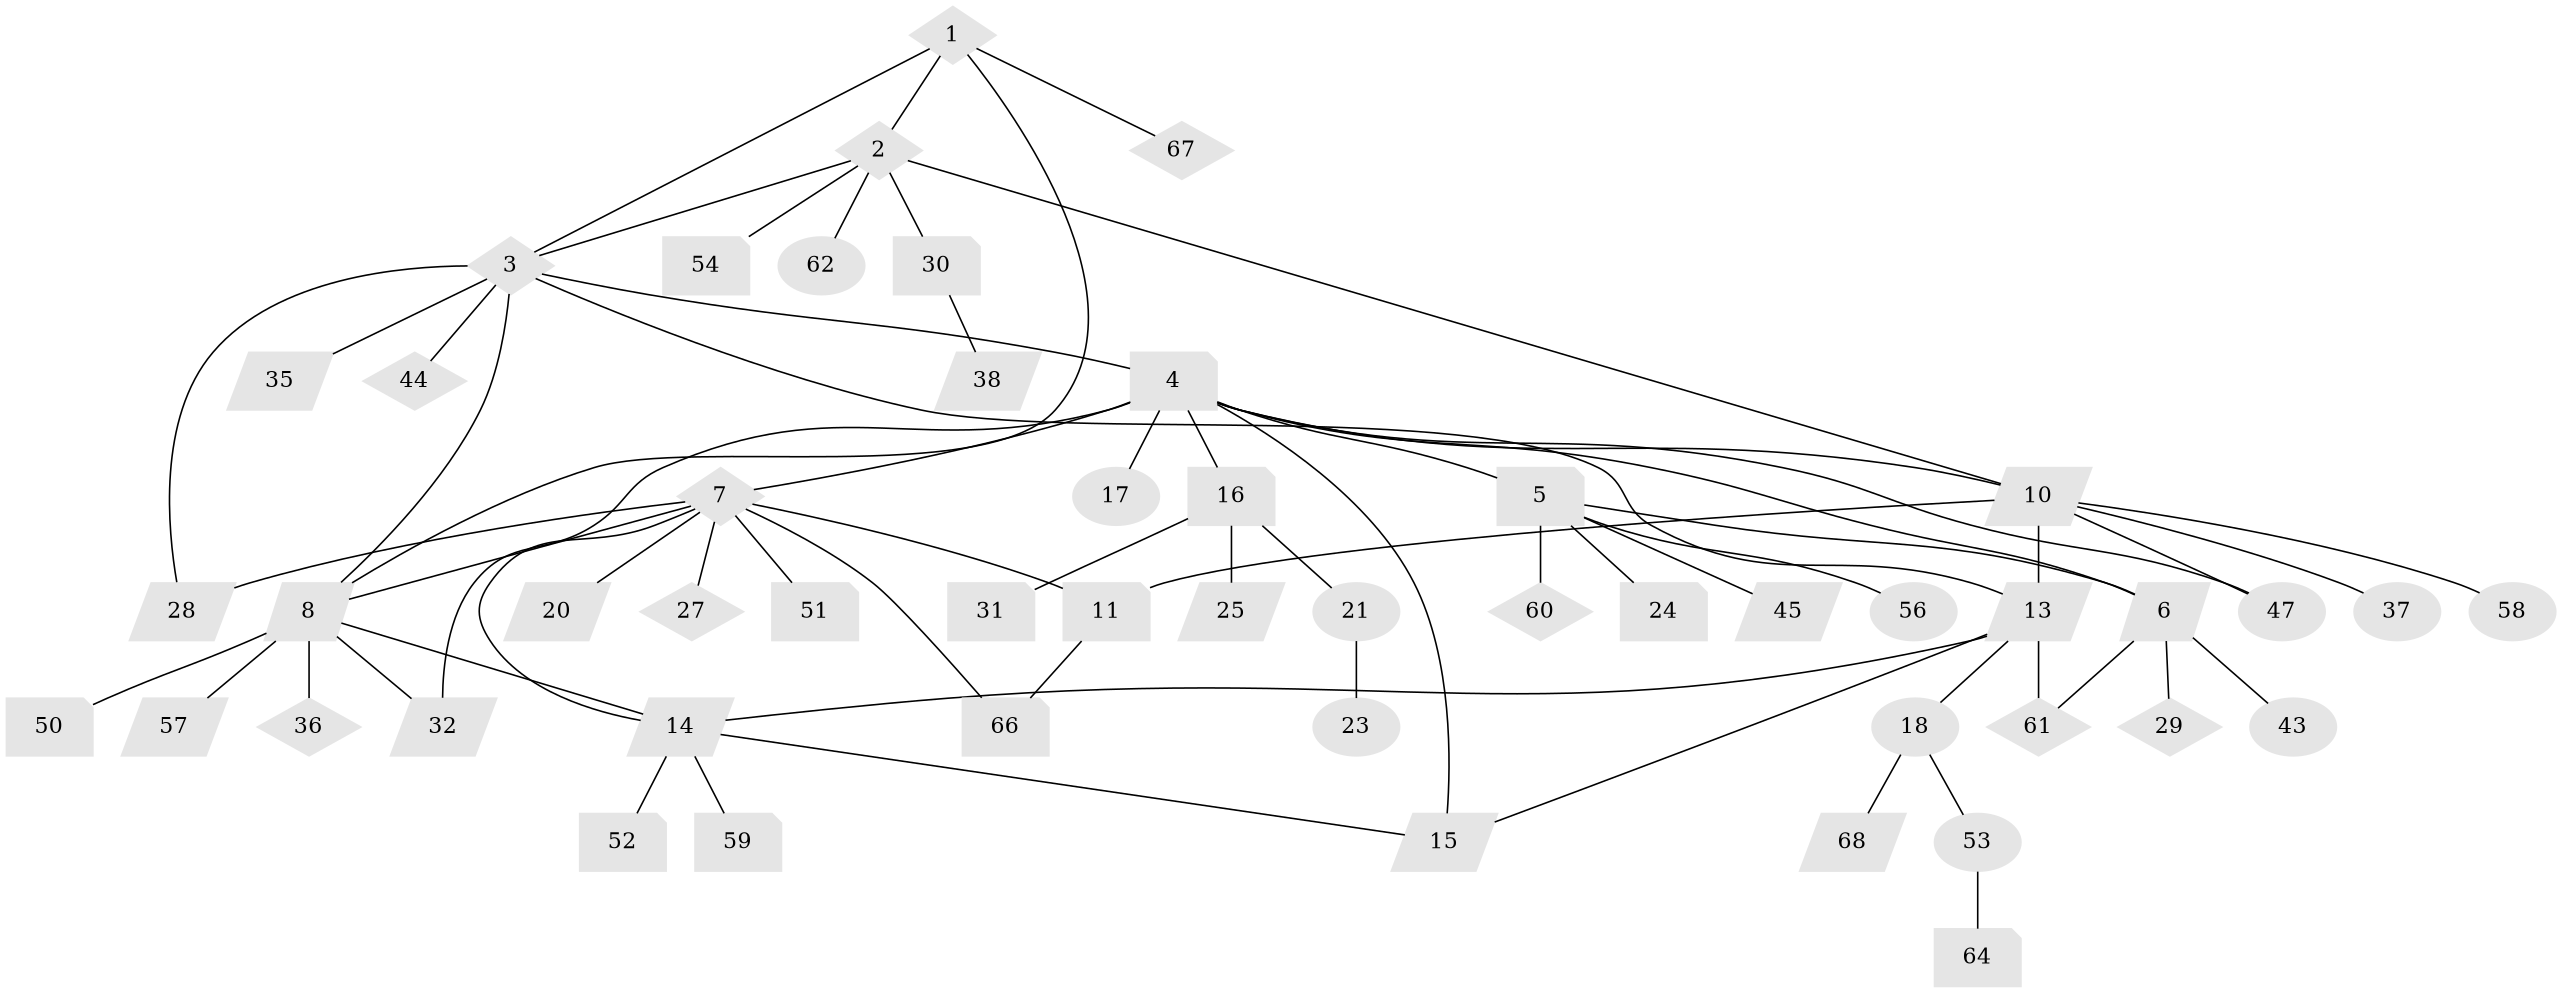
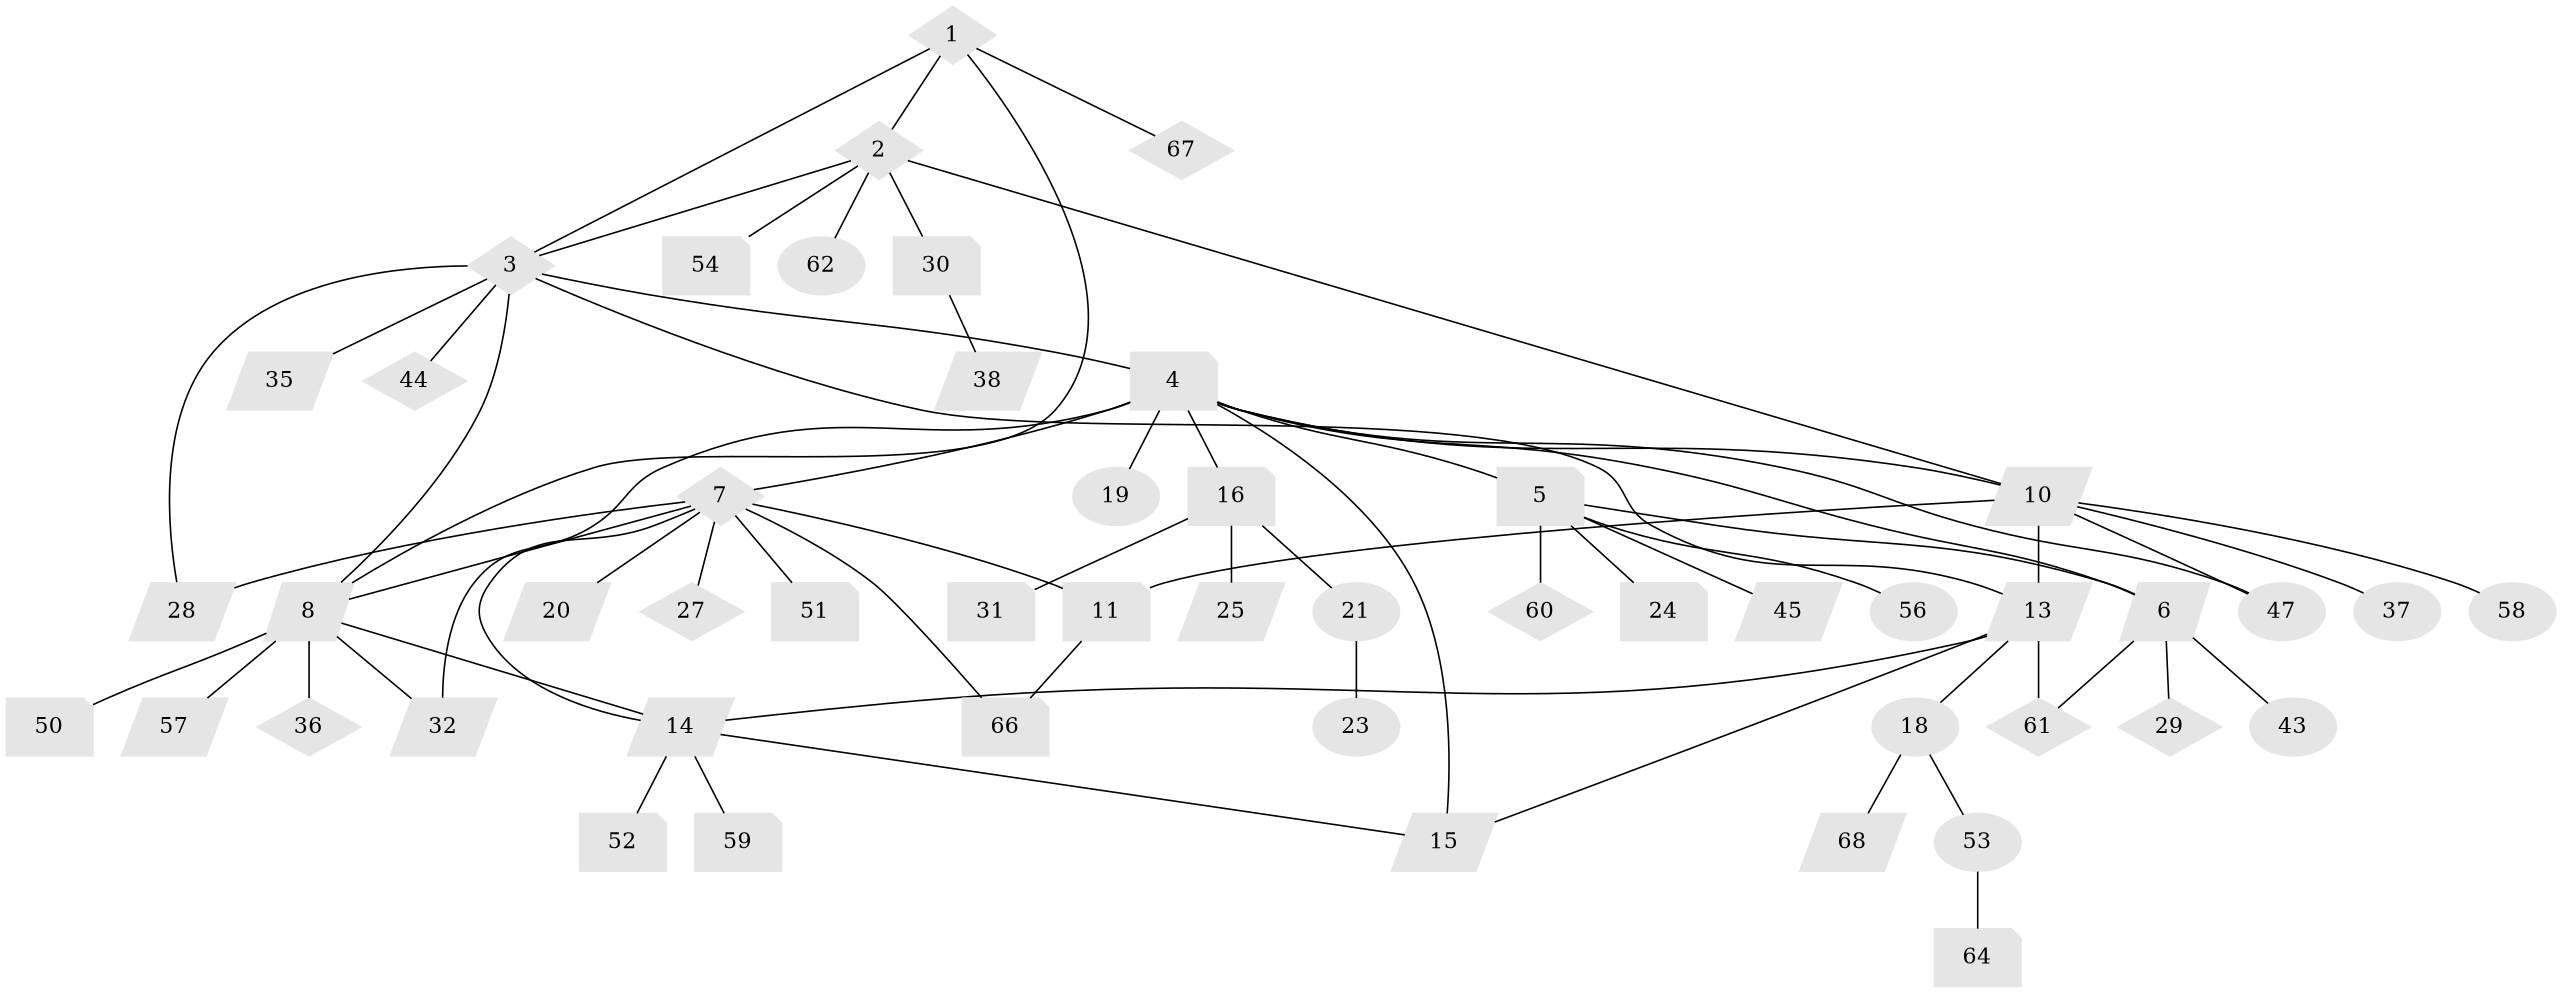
(1116, 496) -> (1116, 496)
